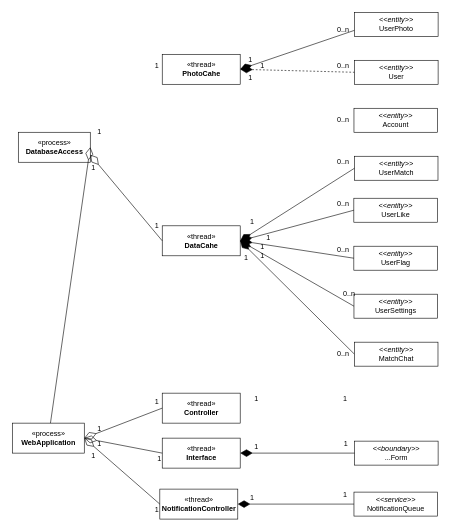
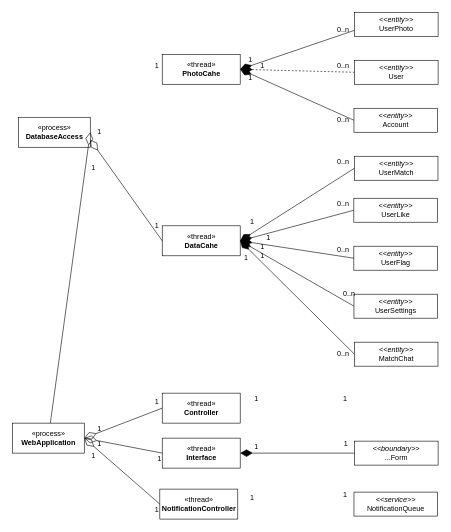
none -> (303, 97)
(54, 147) -> (54, 132)
(250, 504) -> none
